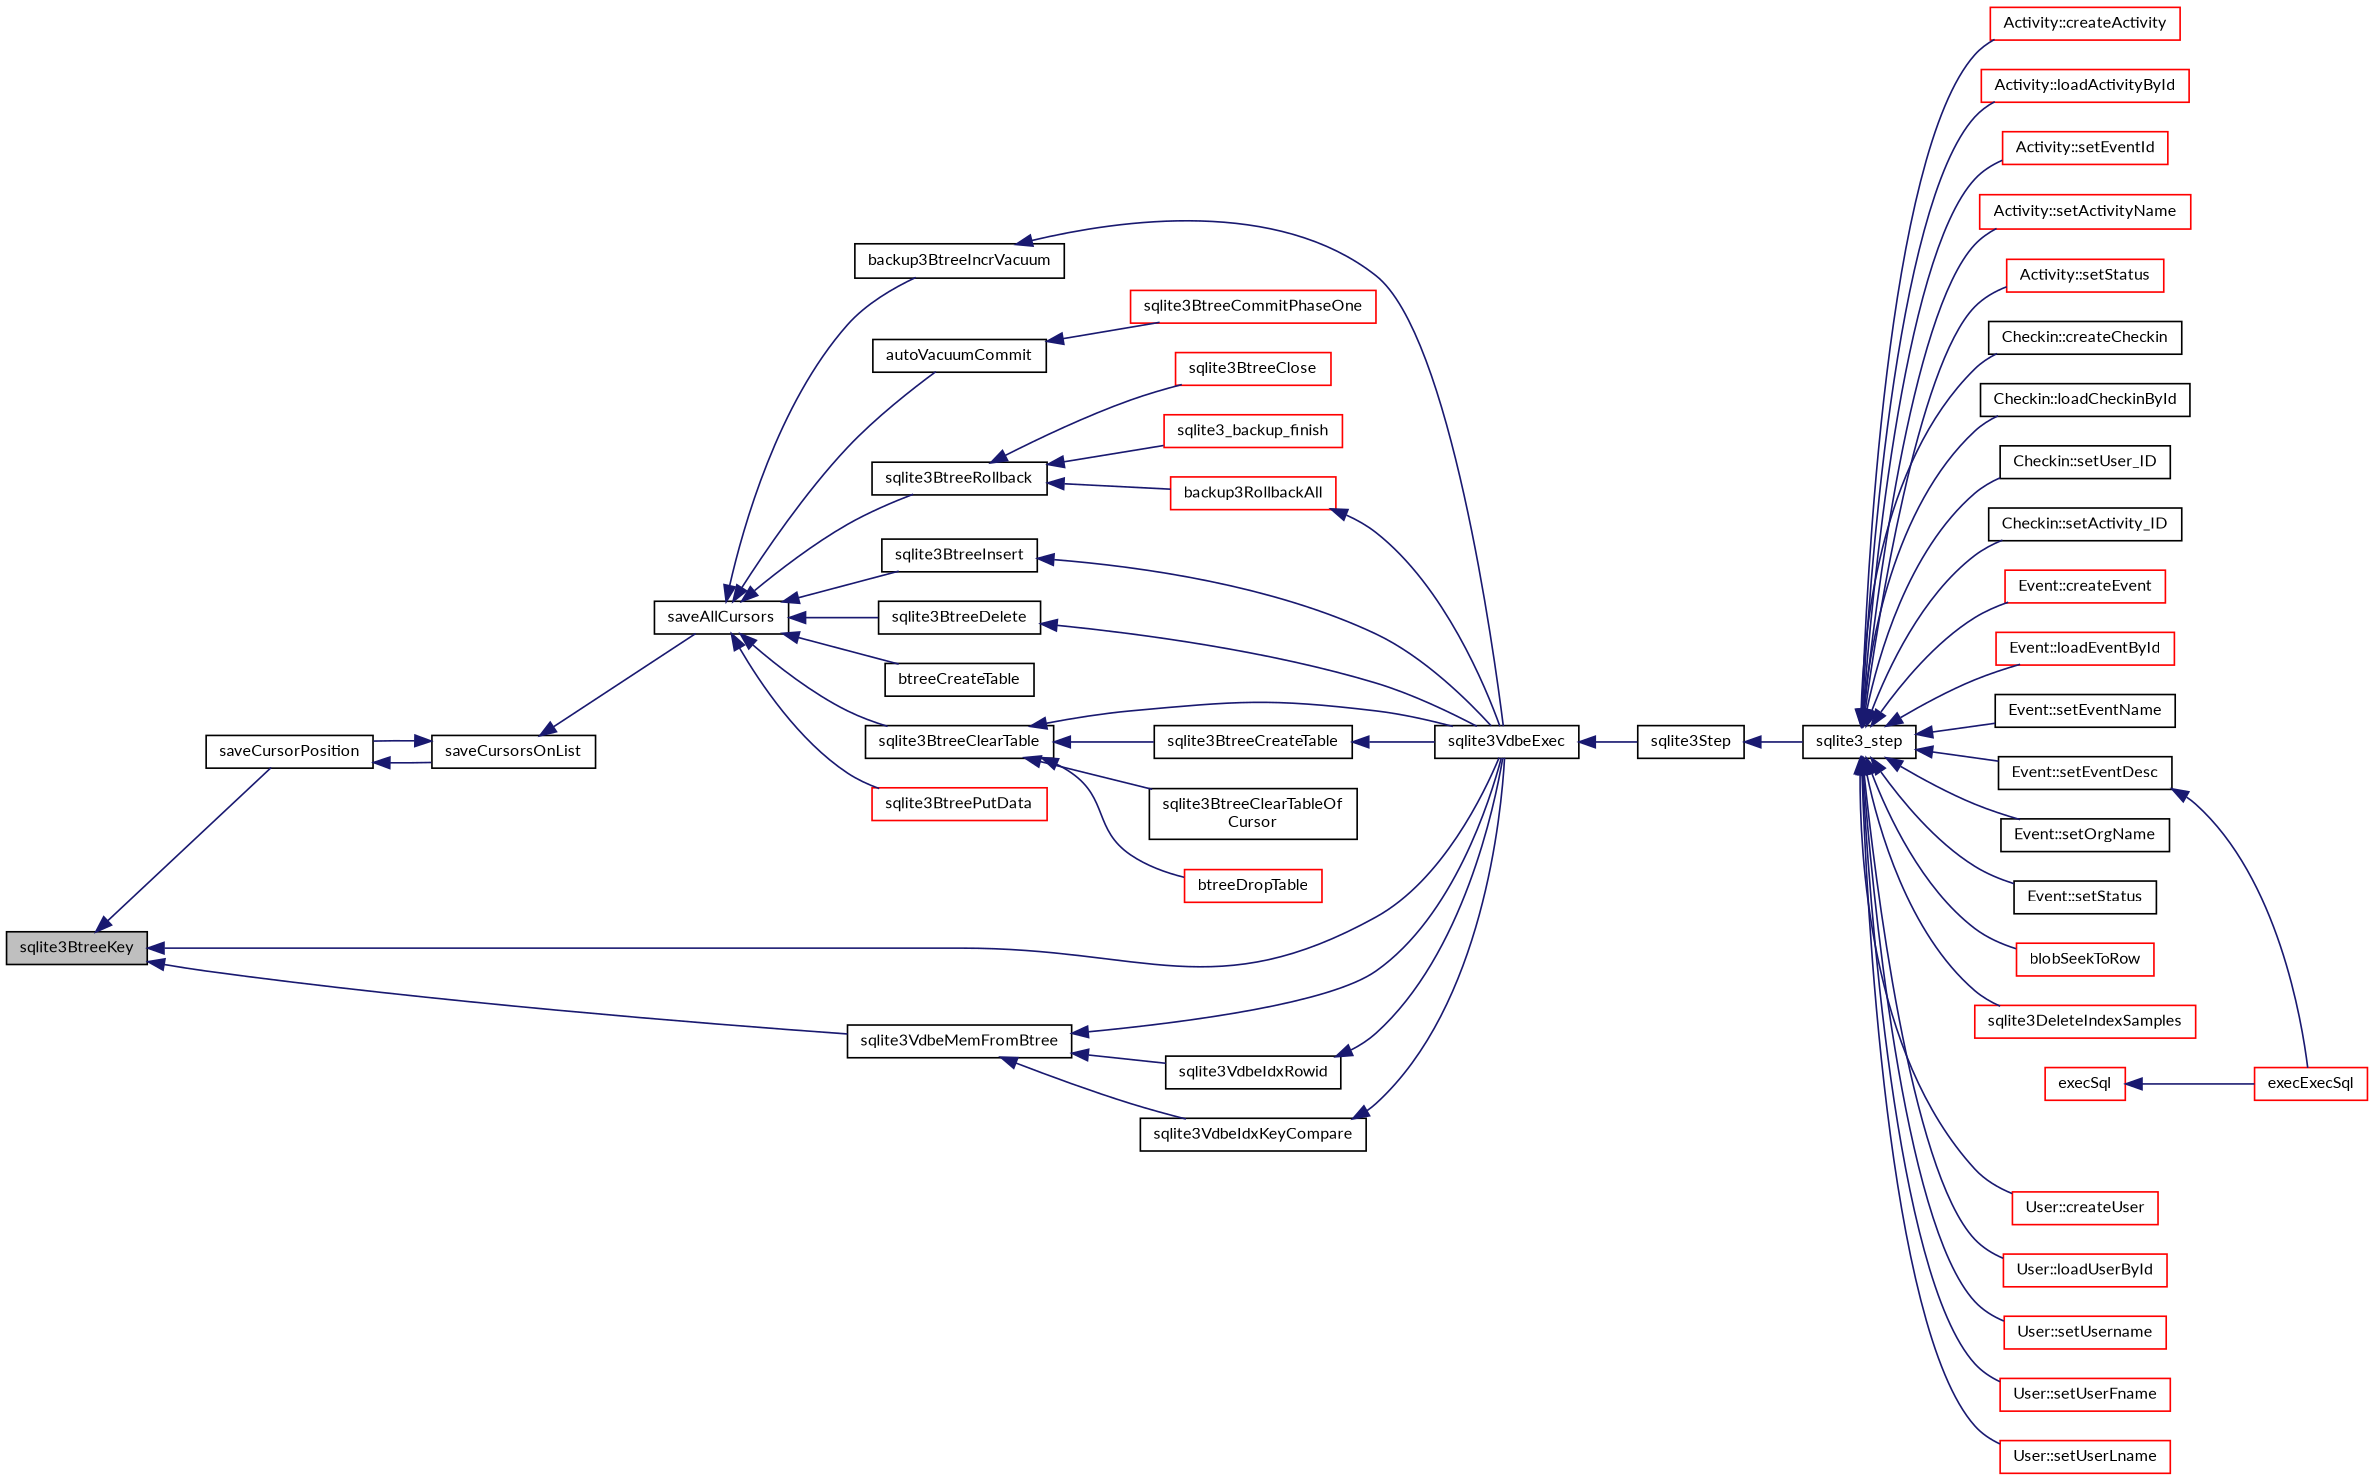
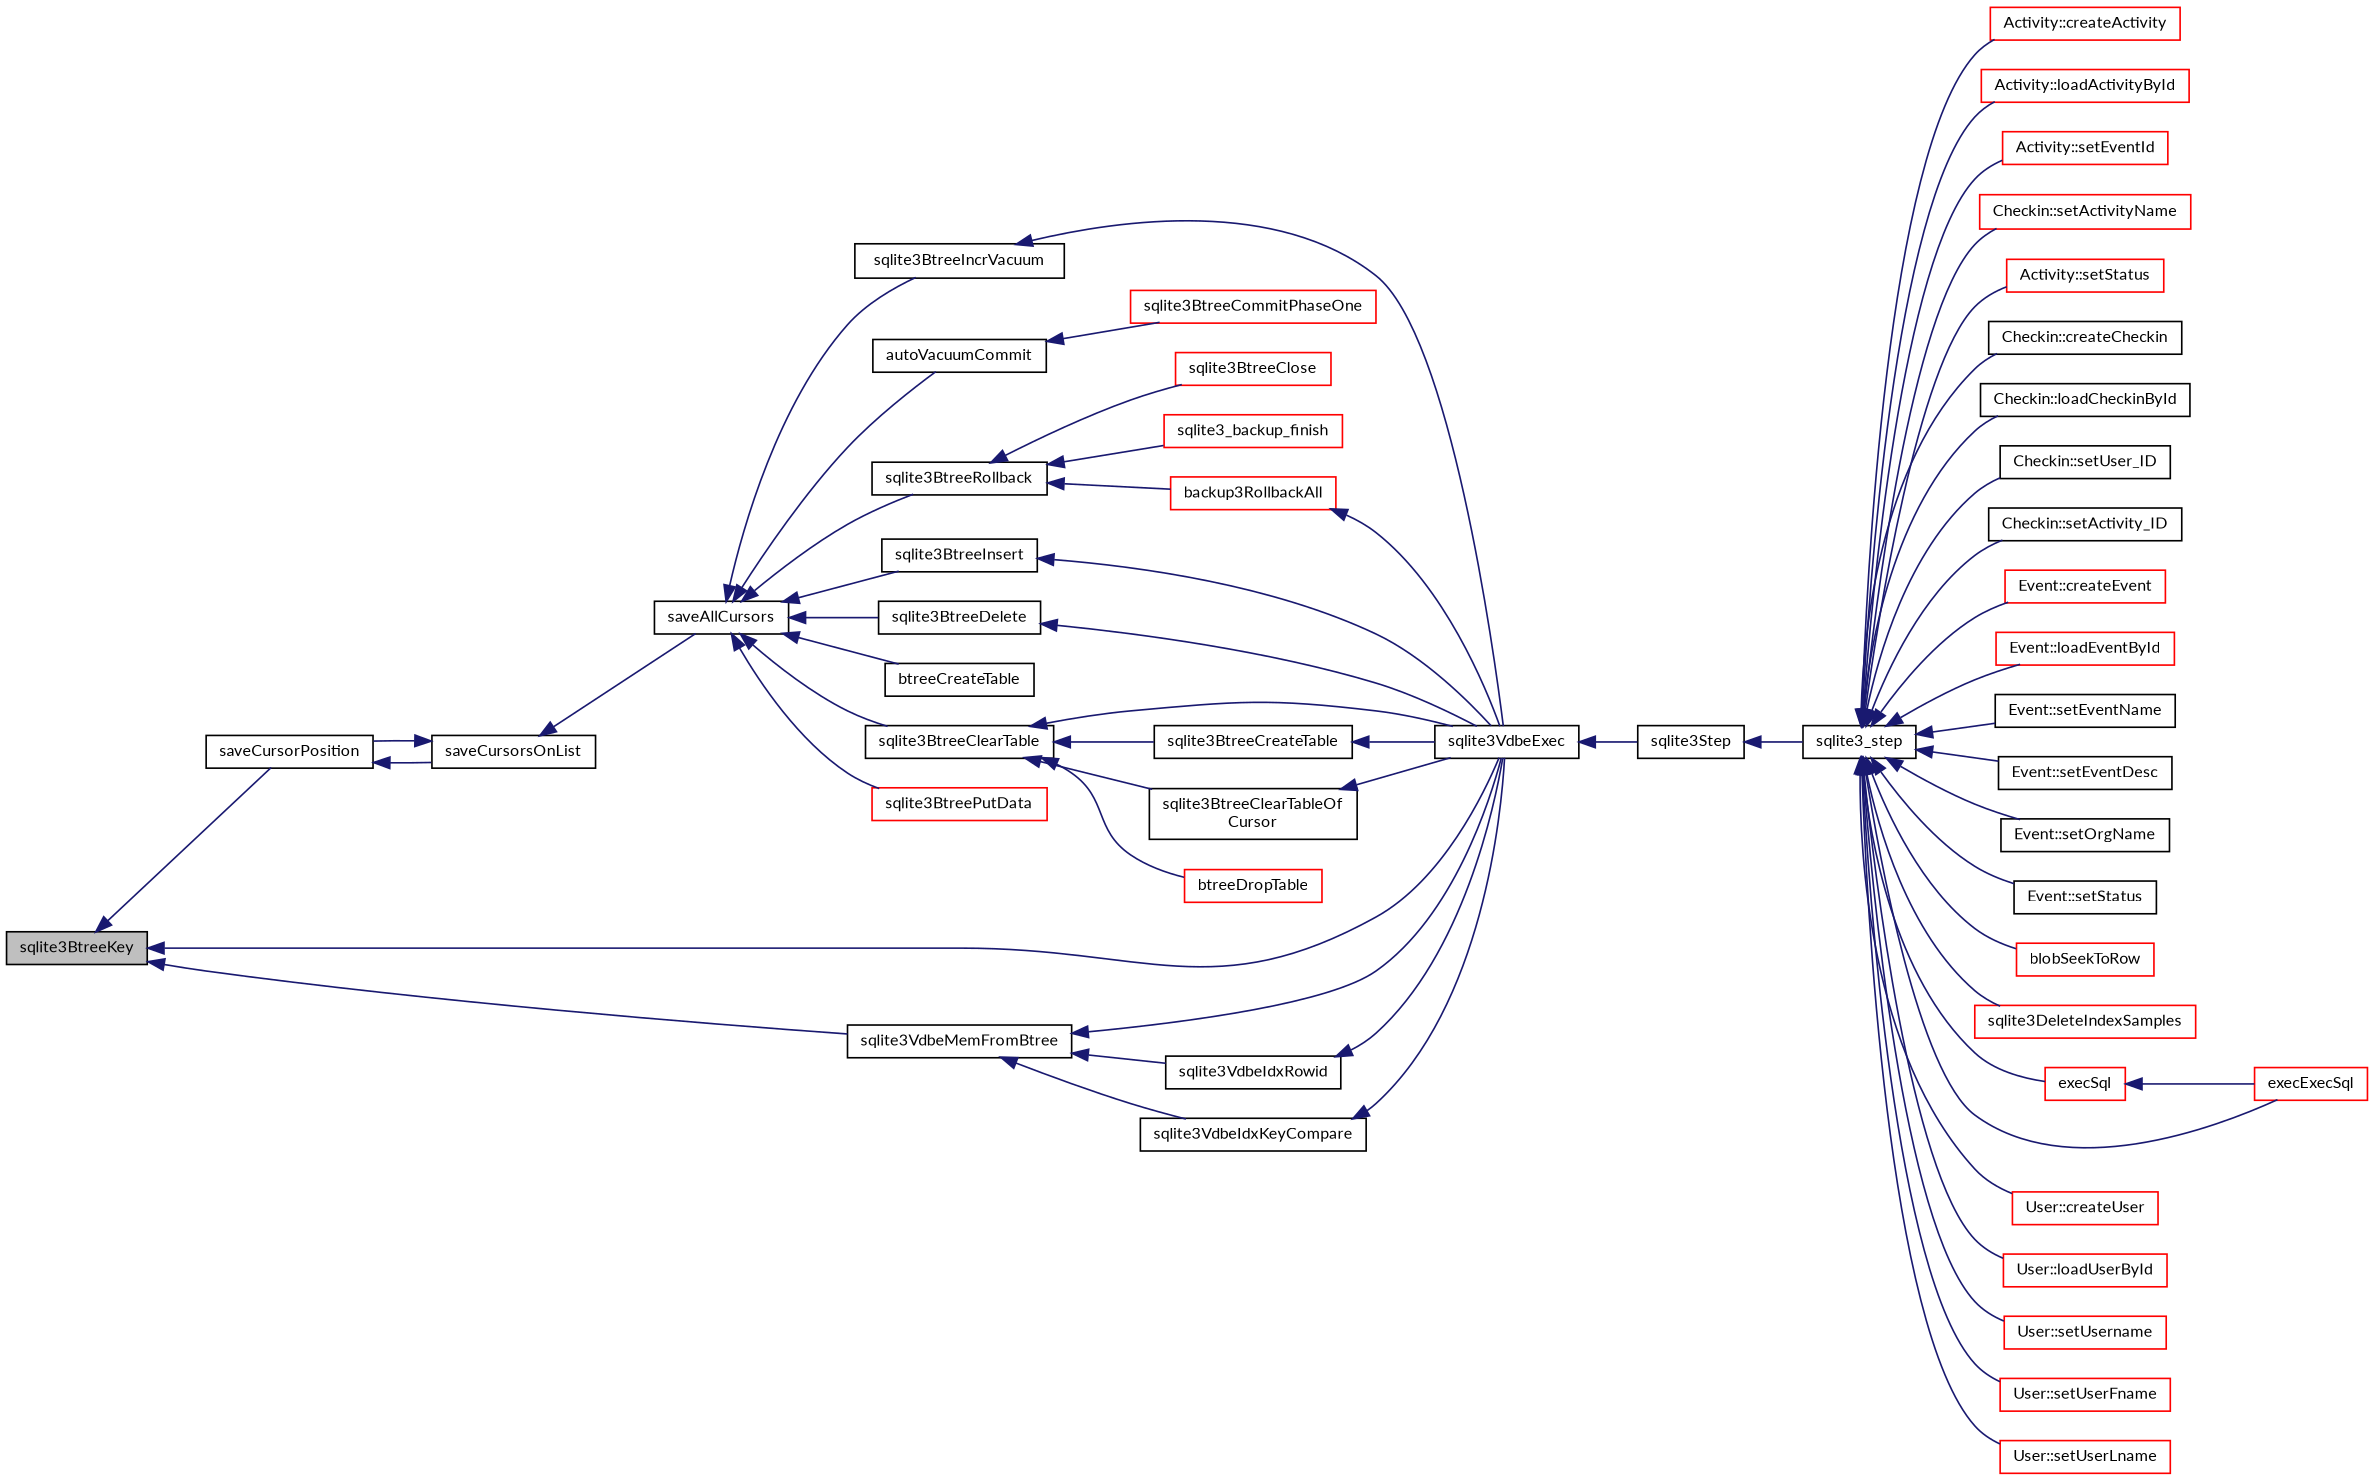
(2085, 212) -> (2085, 212)
(960, 261) -> (960, 261)
none -> (1404, 771)
(2271, 921) -> (1960, 1098)
none -> (1923, 985)
